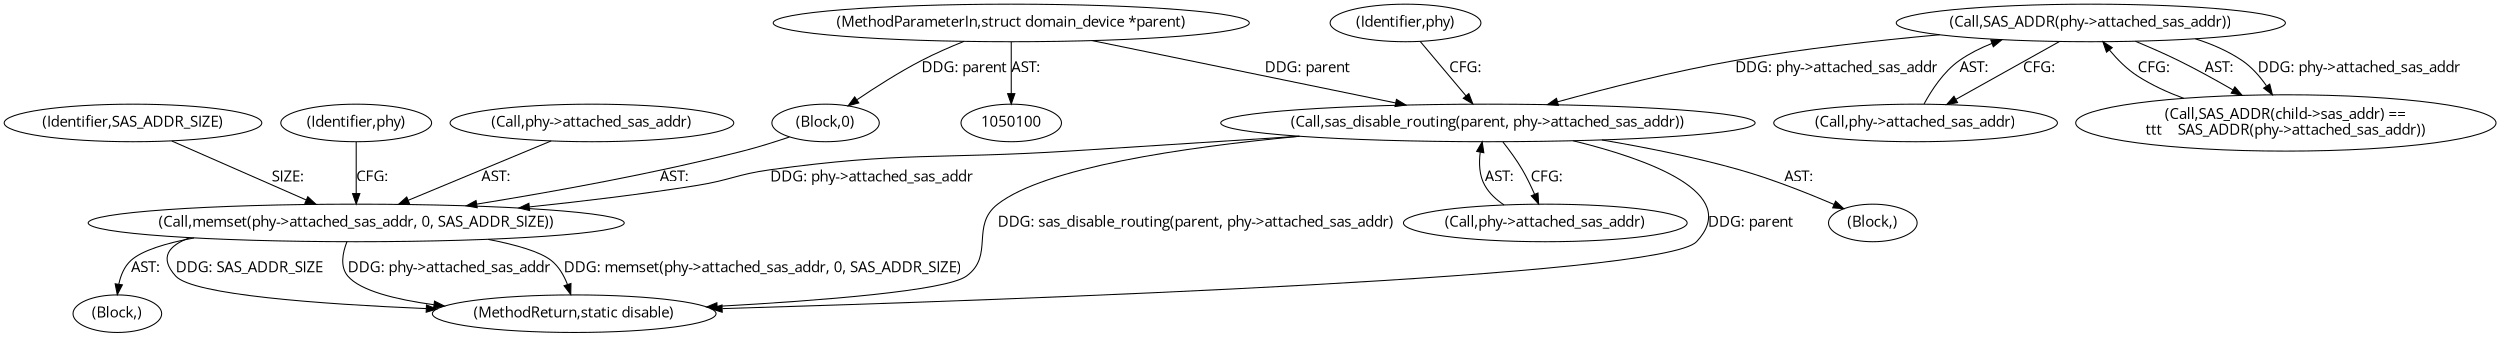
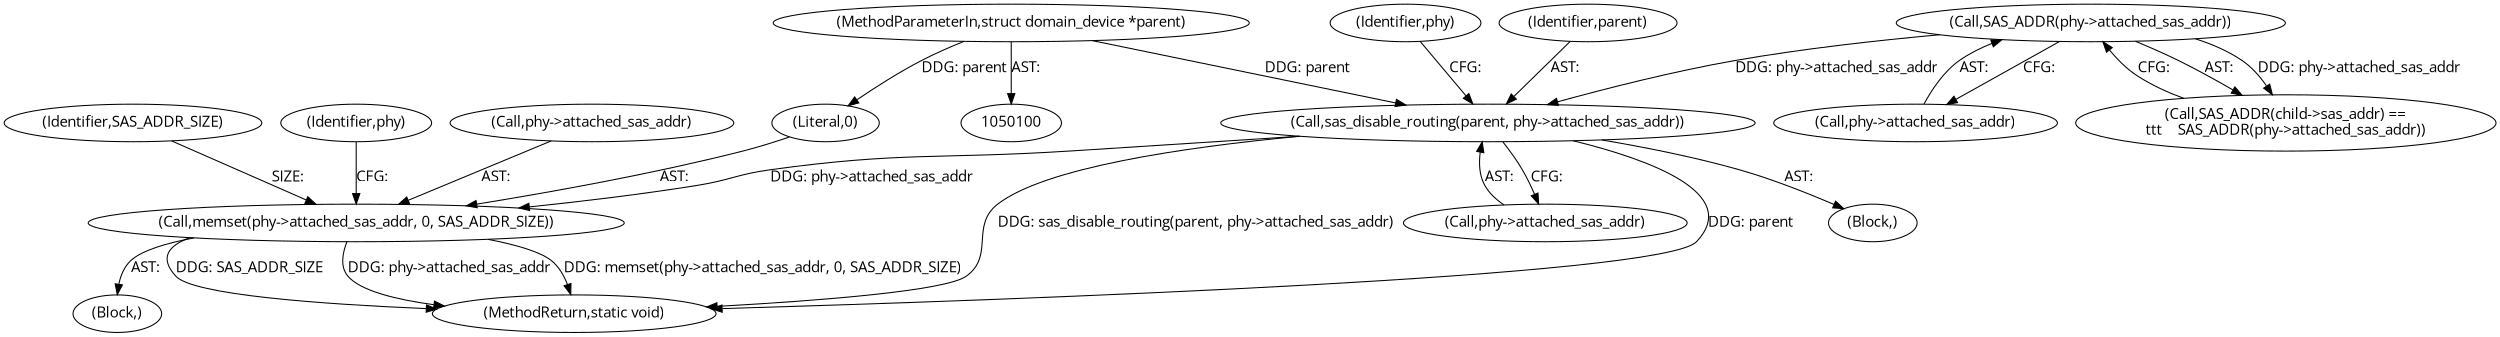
none -> (1588, 23)
(826, 123) -> (826, 123)
(574, 314) -> (574, 314)
